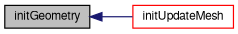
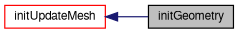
(117, 17) -> (133, 17)
